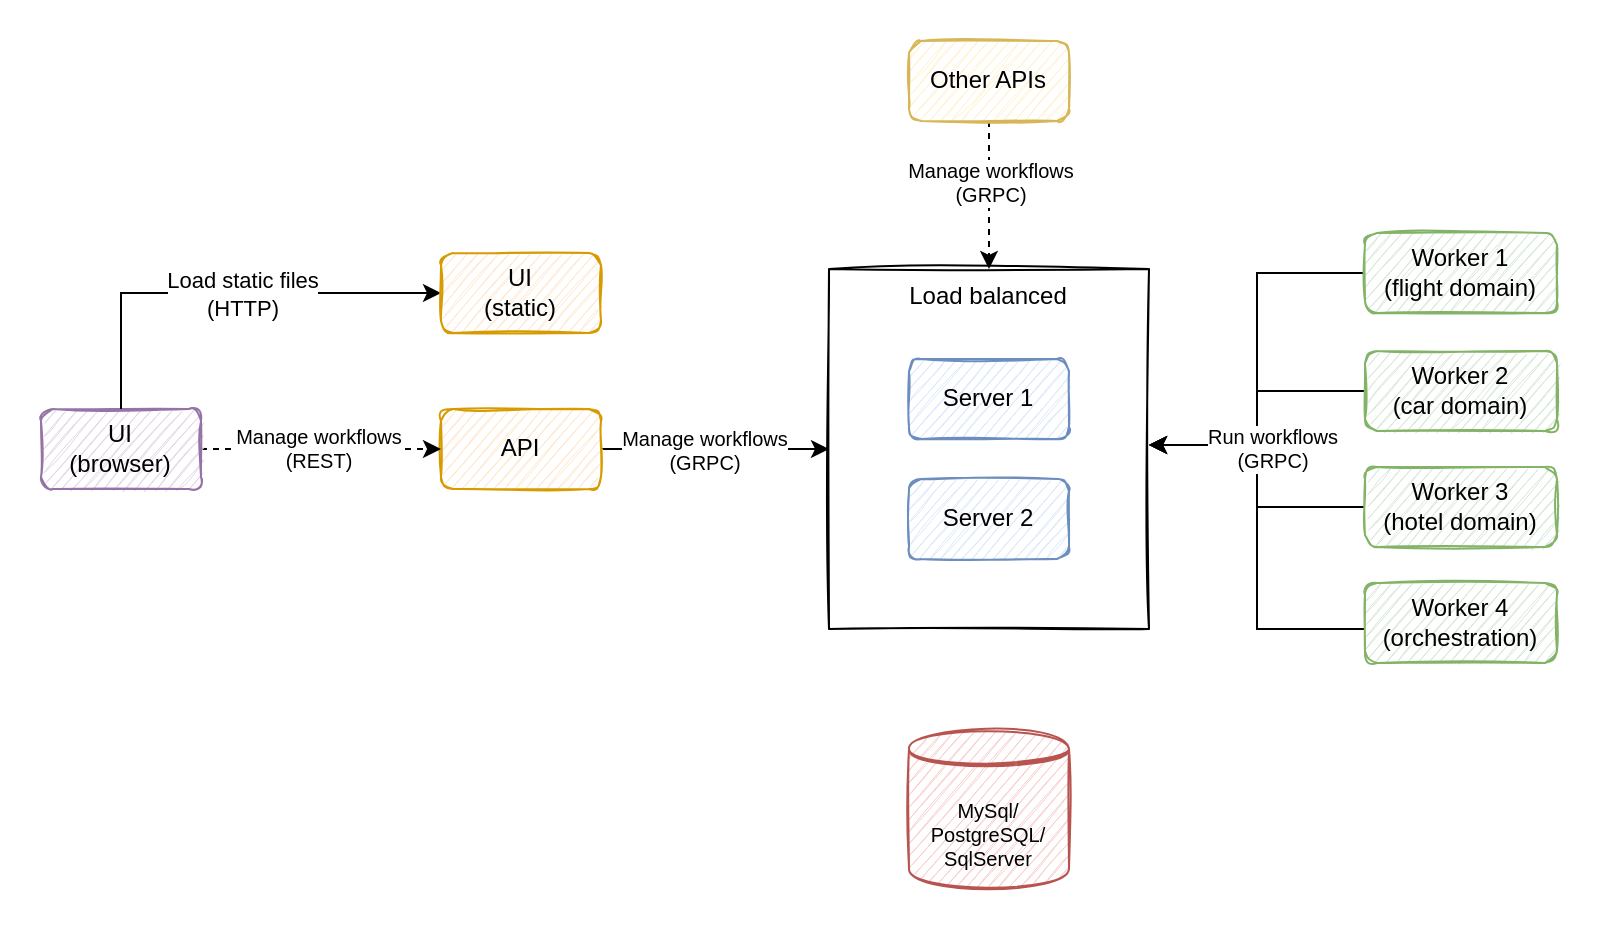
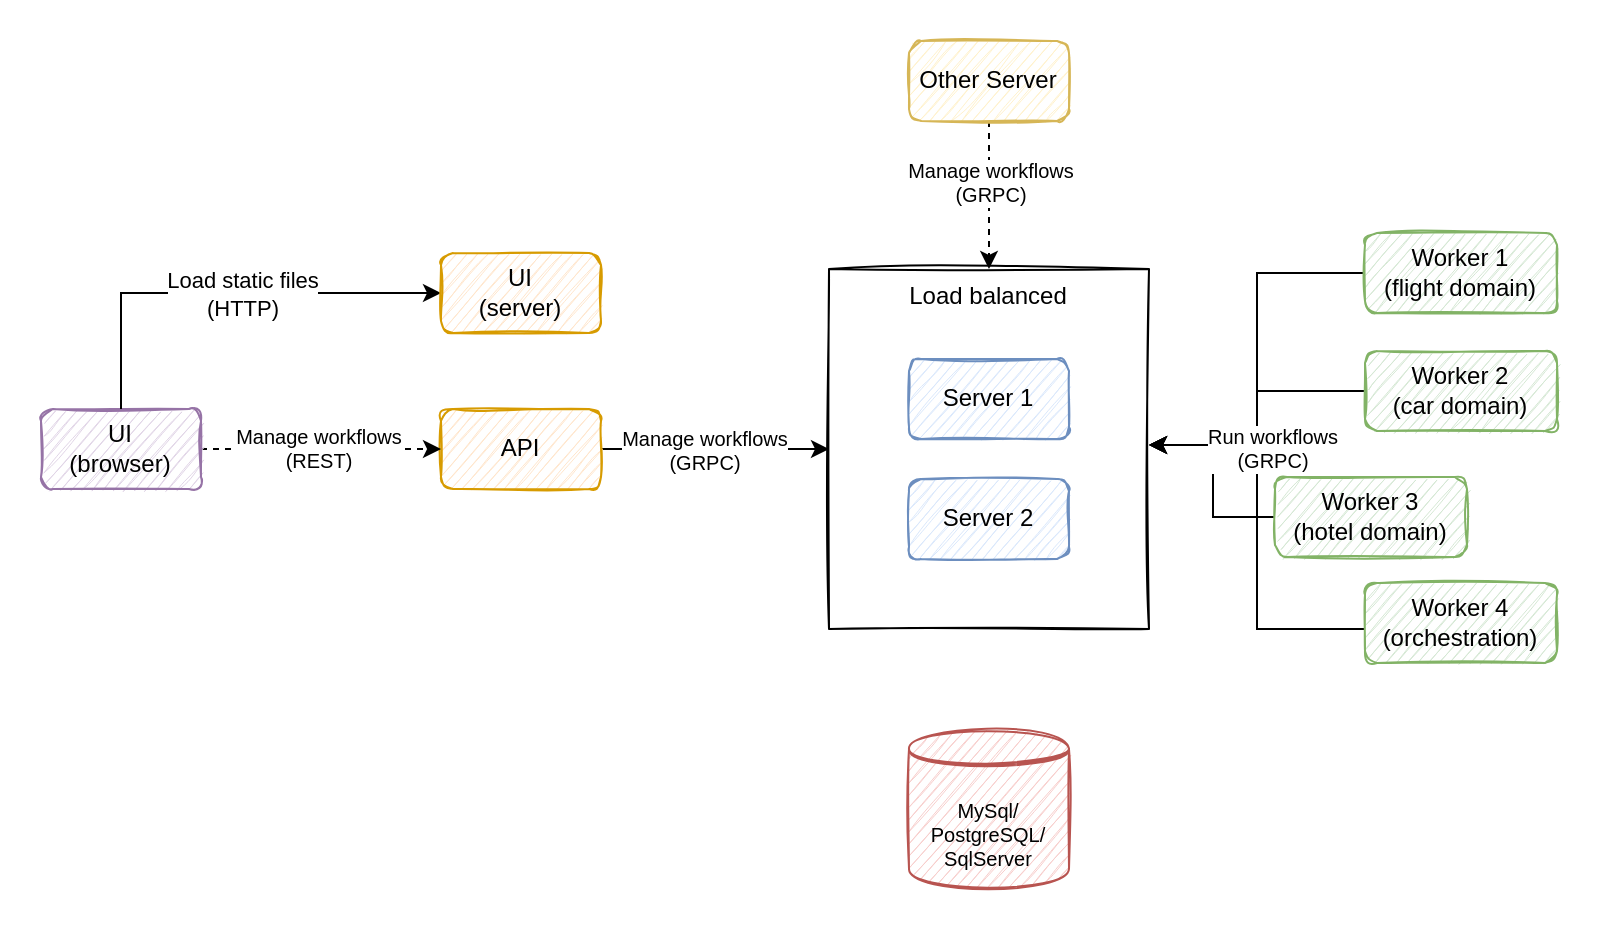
(989, 81) -> (989, 81)
(521, 293) -> (521, 293)
(1461, 507) -> (1371, 517)
